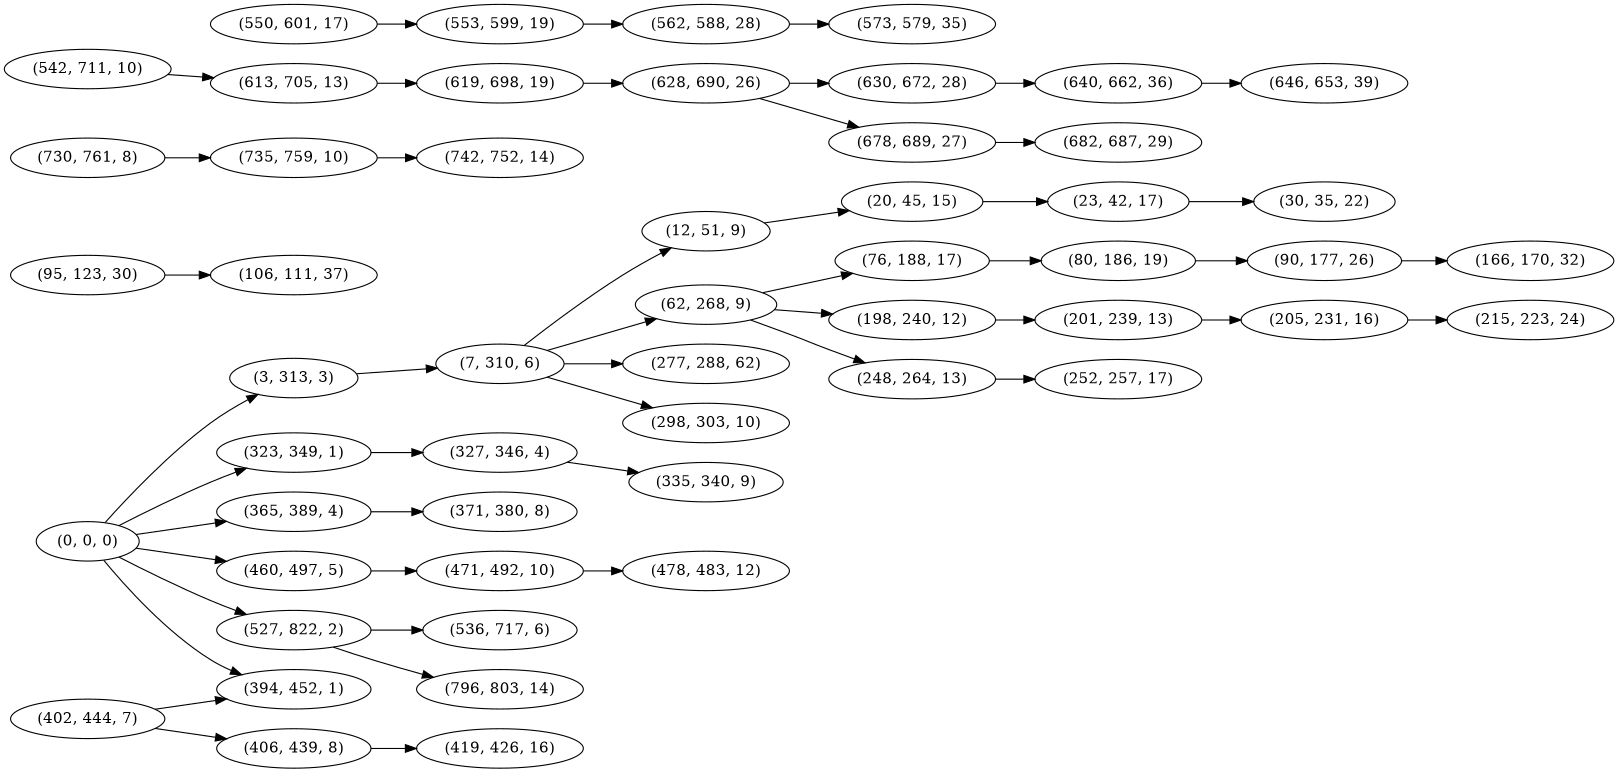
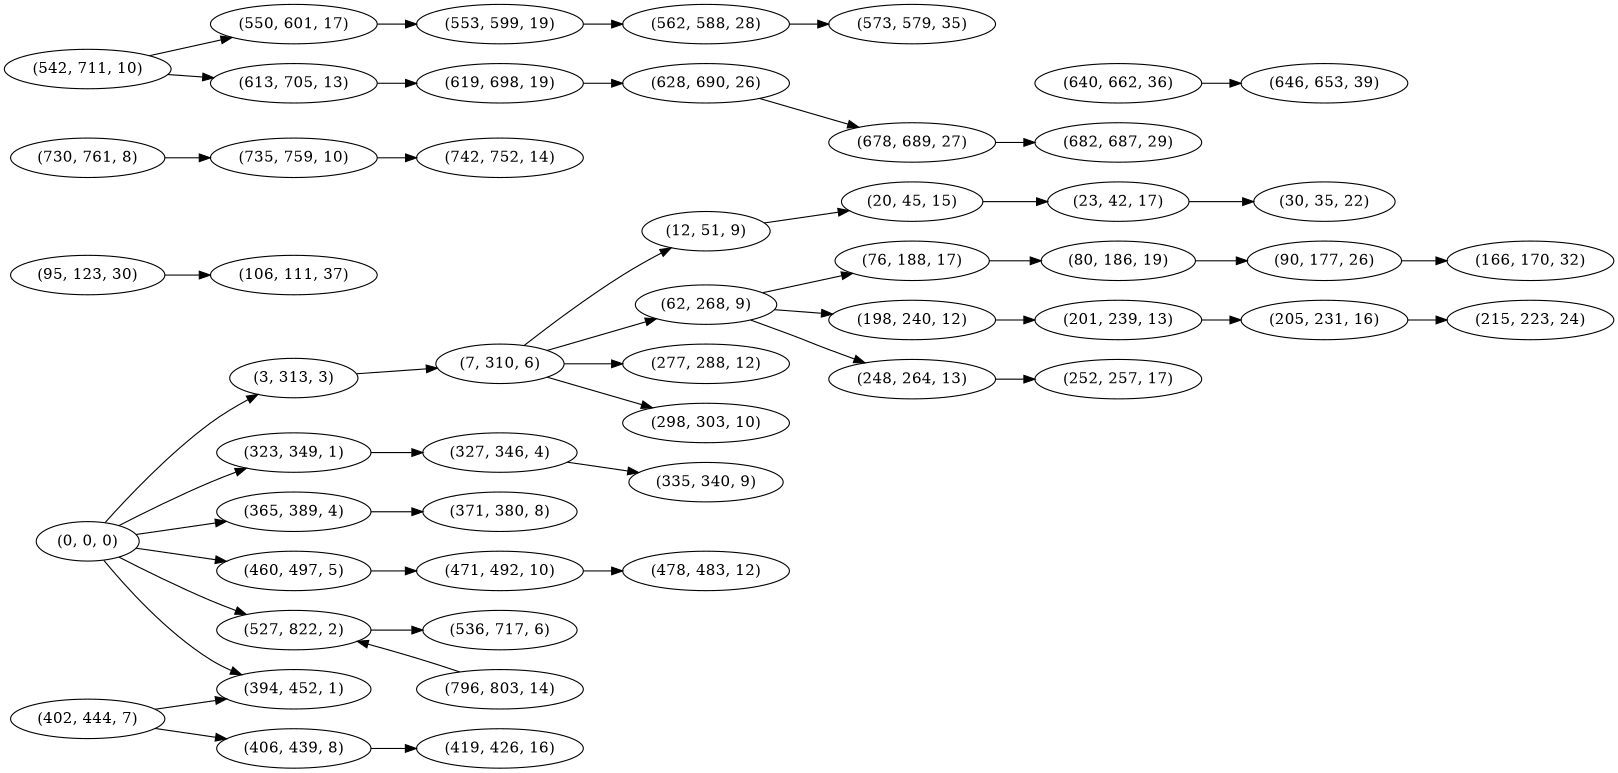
none -> (185, 48)
(912, 83) -> none
(706, 364) -> (706, 364)
(378, 661) -> (414, 657)
